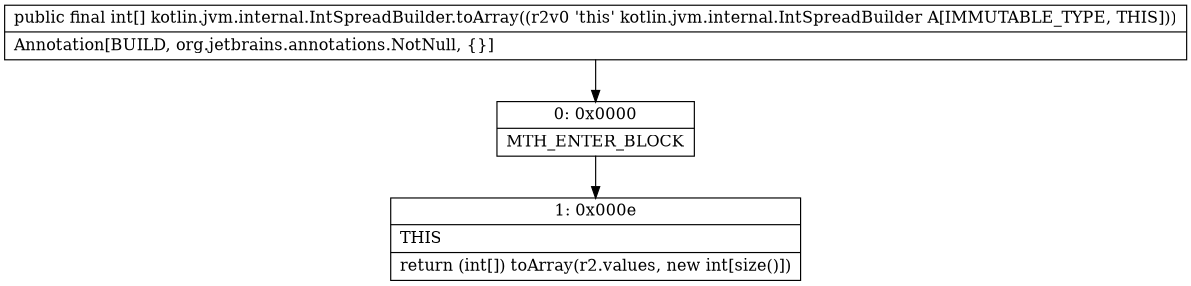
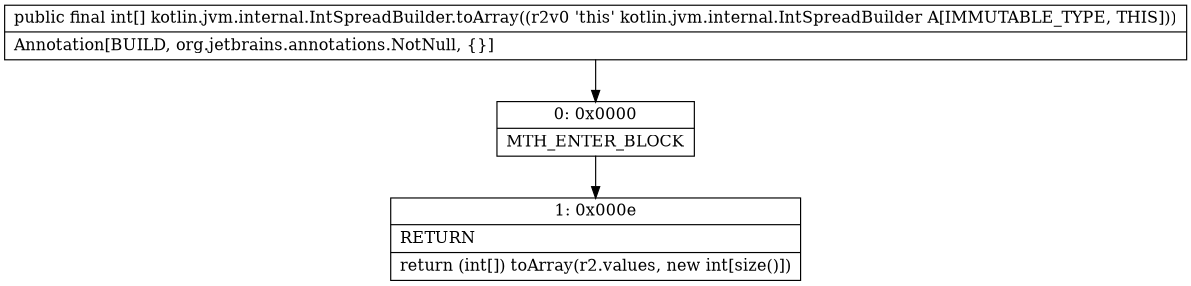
(421, 238) -> (438, 238)
